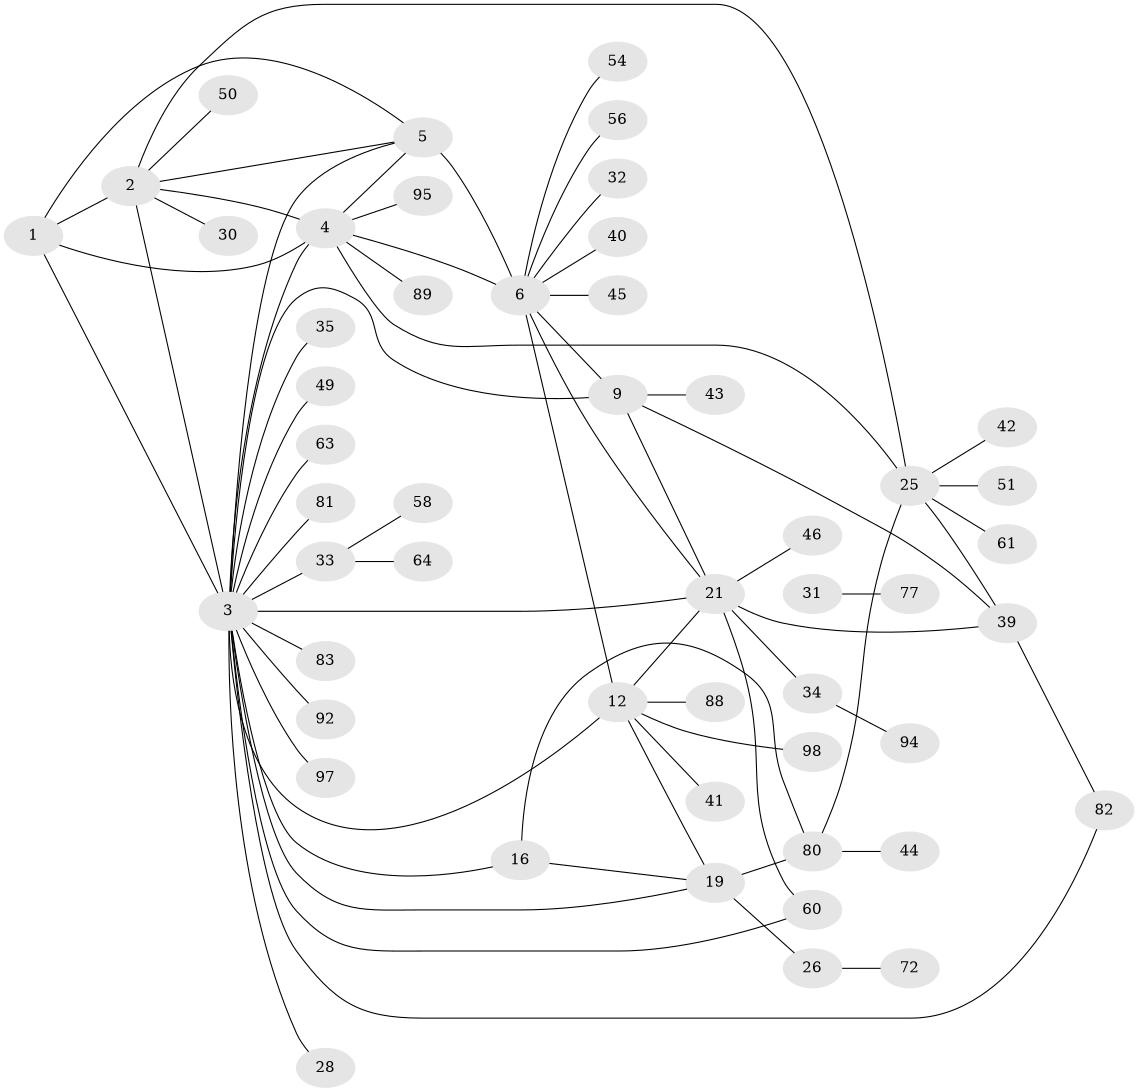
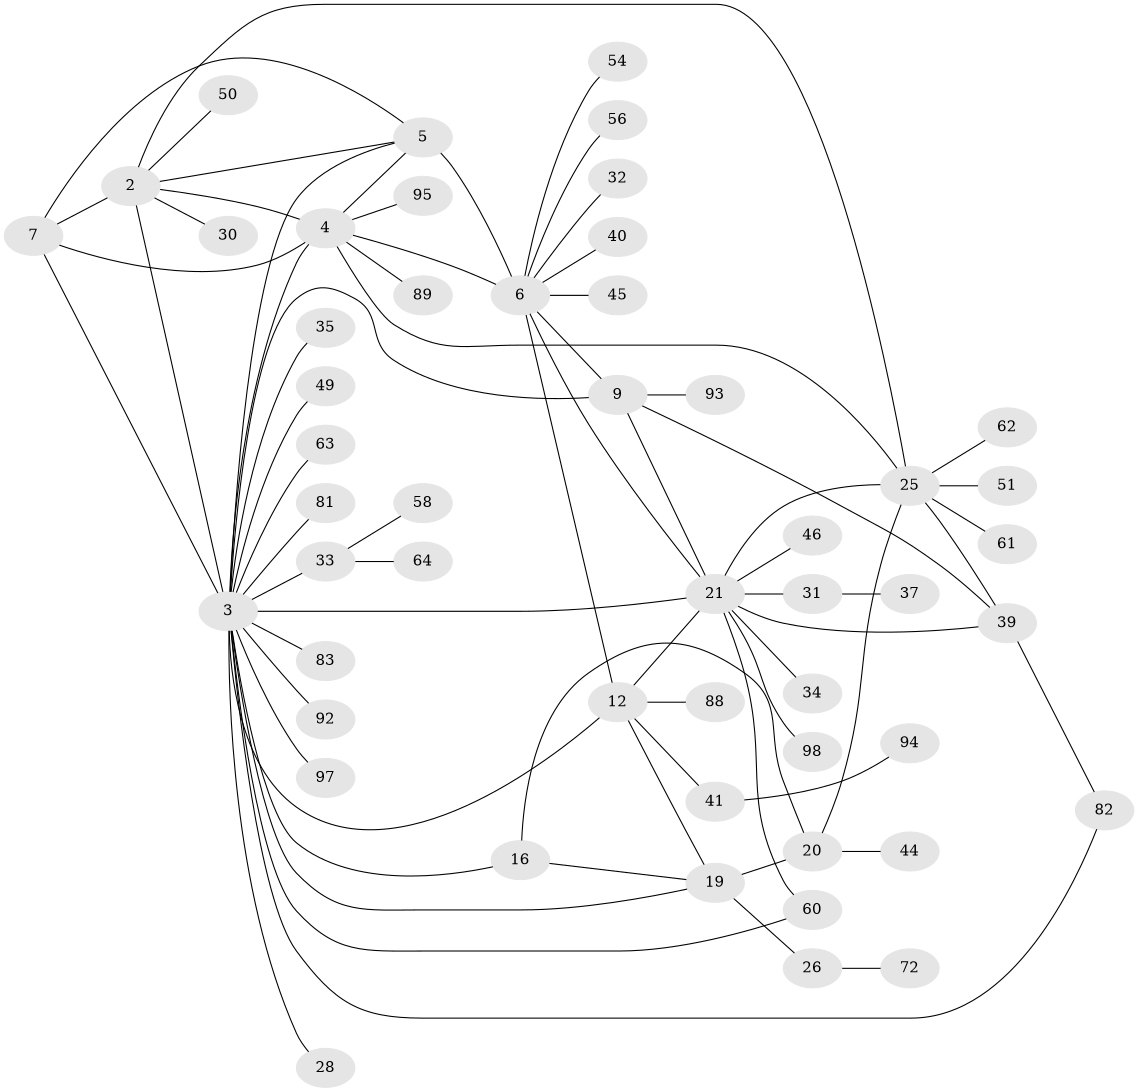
(34, 236) -> (34, 236)
(715, 395) -> (715, 395)
(1007, 427) -> (1007, 427)
none -> (787, 504)
none -> (764, 594)
(910, 594) -> (910, 594)
(863, 719) -> (820, 788)
(711, 738) -> (761, 675)
(813, 851) -> (813, 851)
